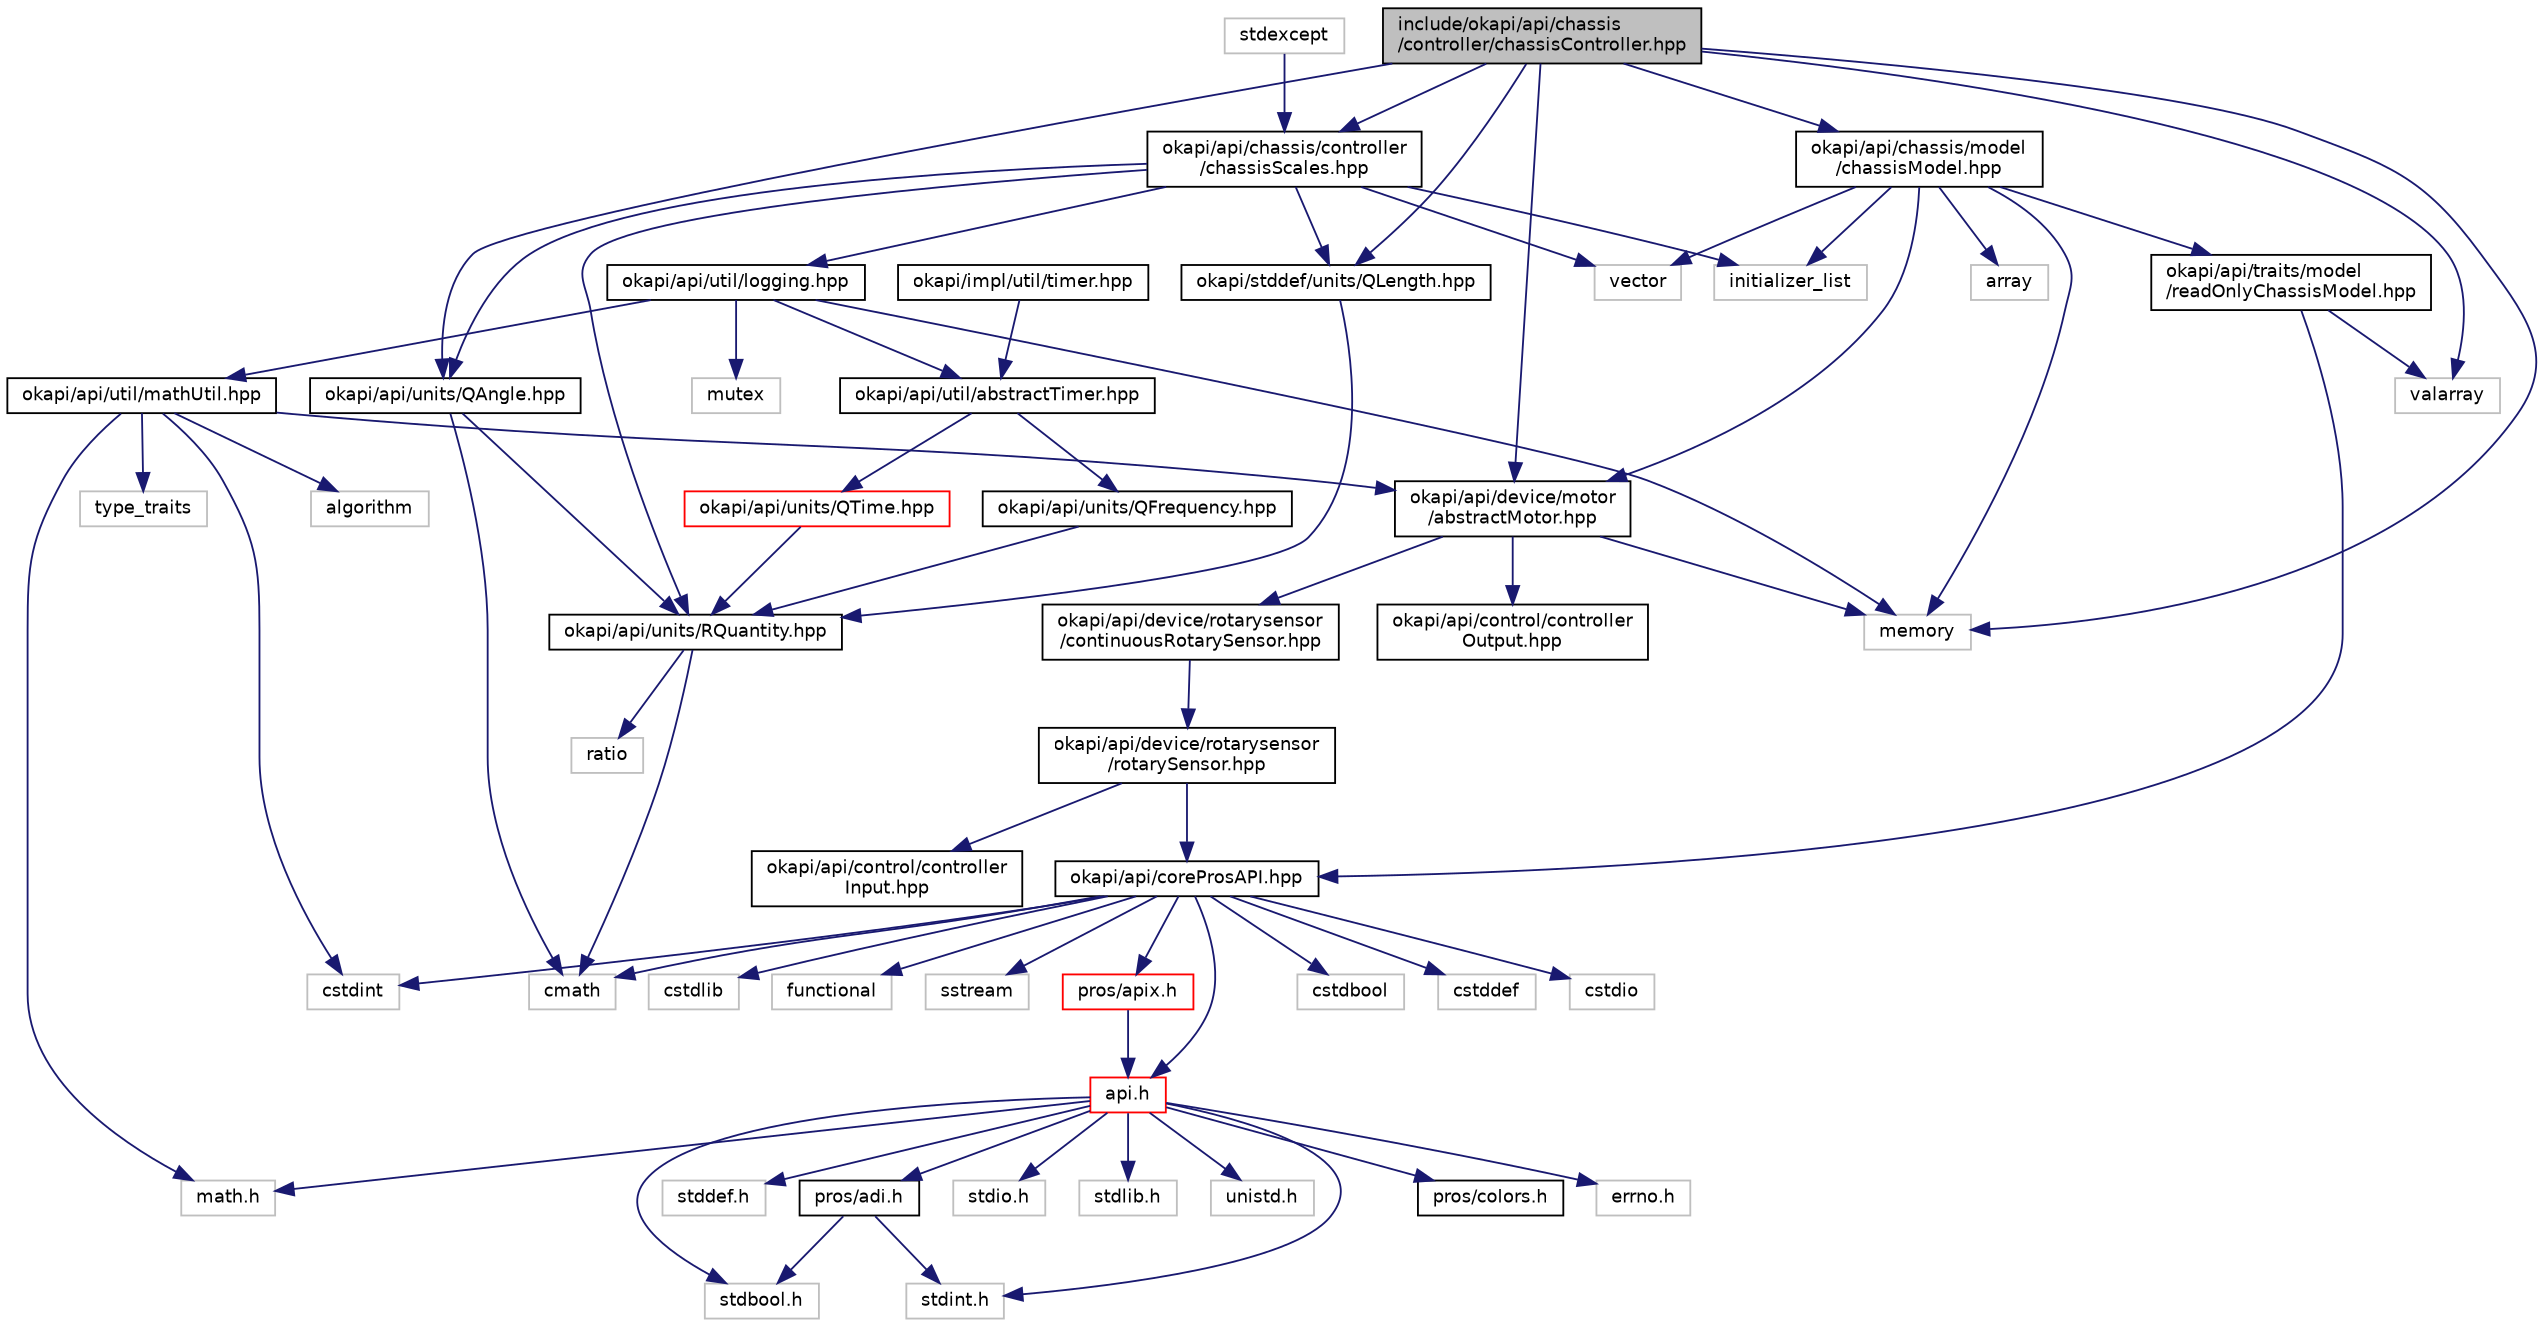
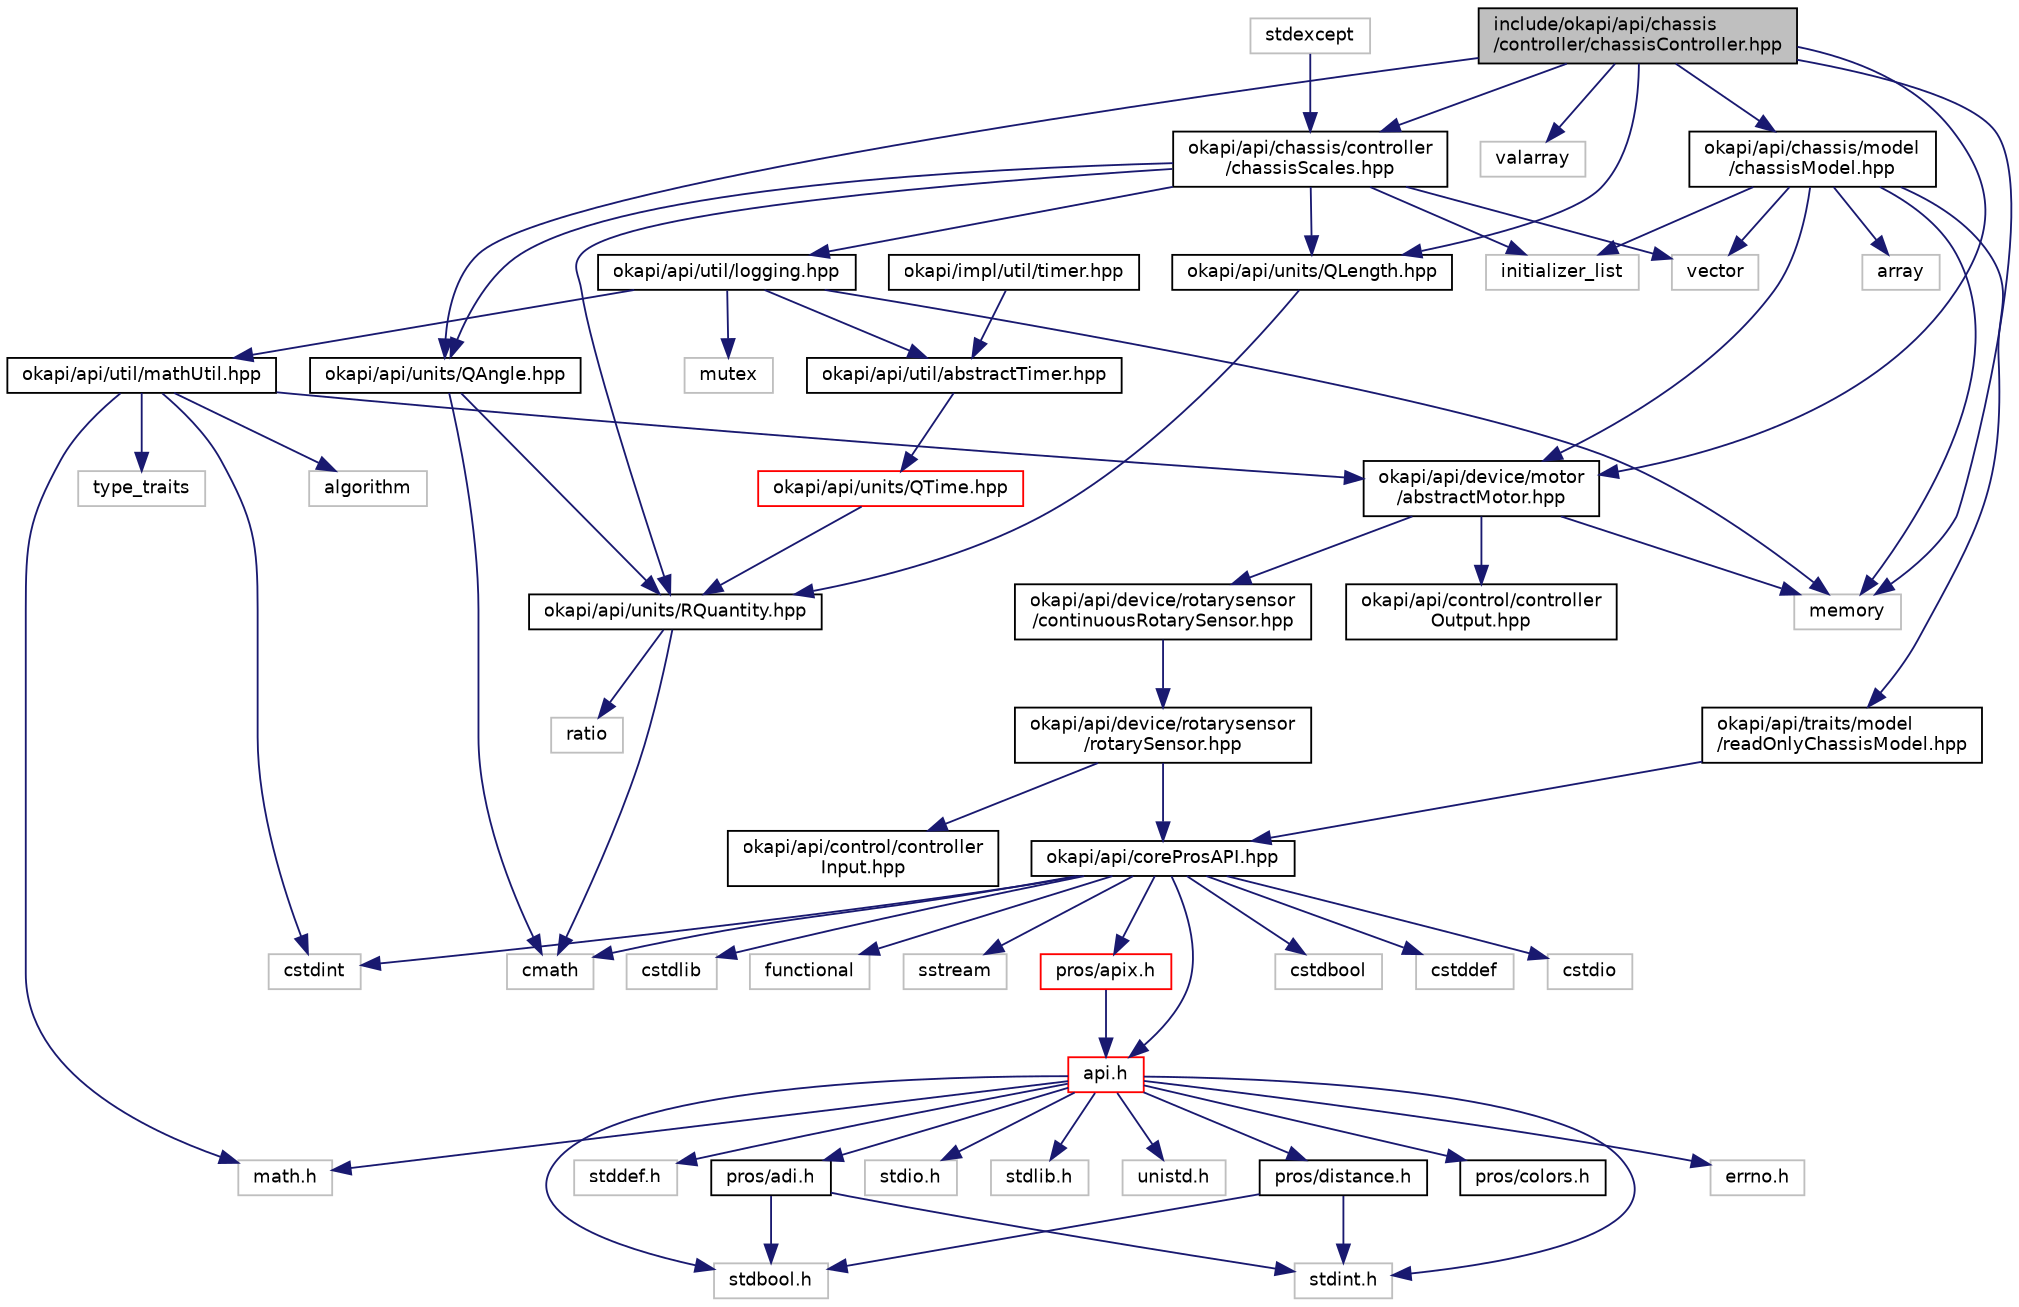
(1336, 282) -> (1312, 272)
(2369, 339) -> none
(1137, 509) -> none
none -> (1343, 1178)
